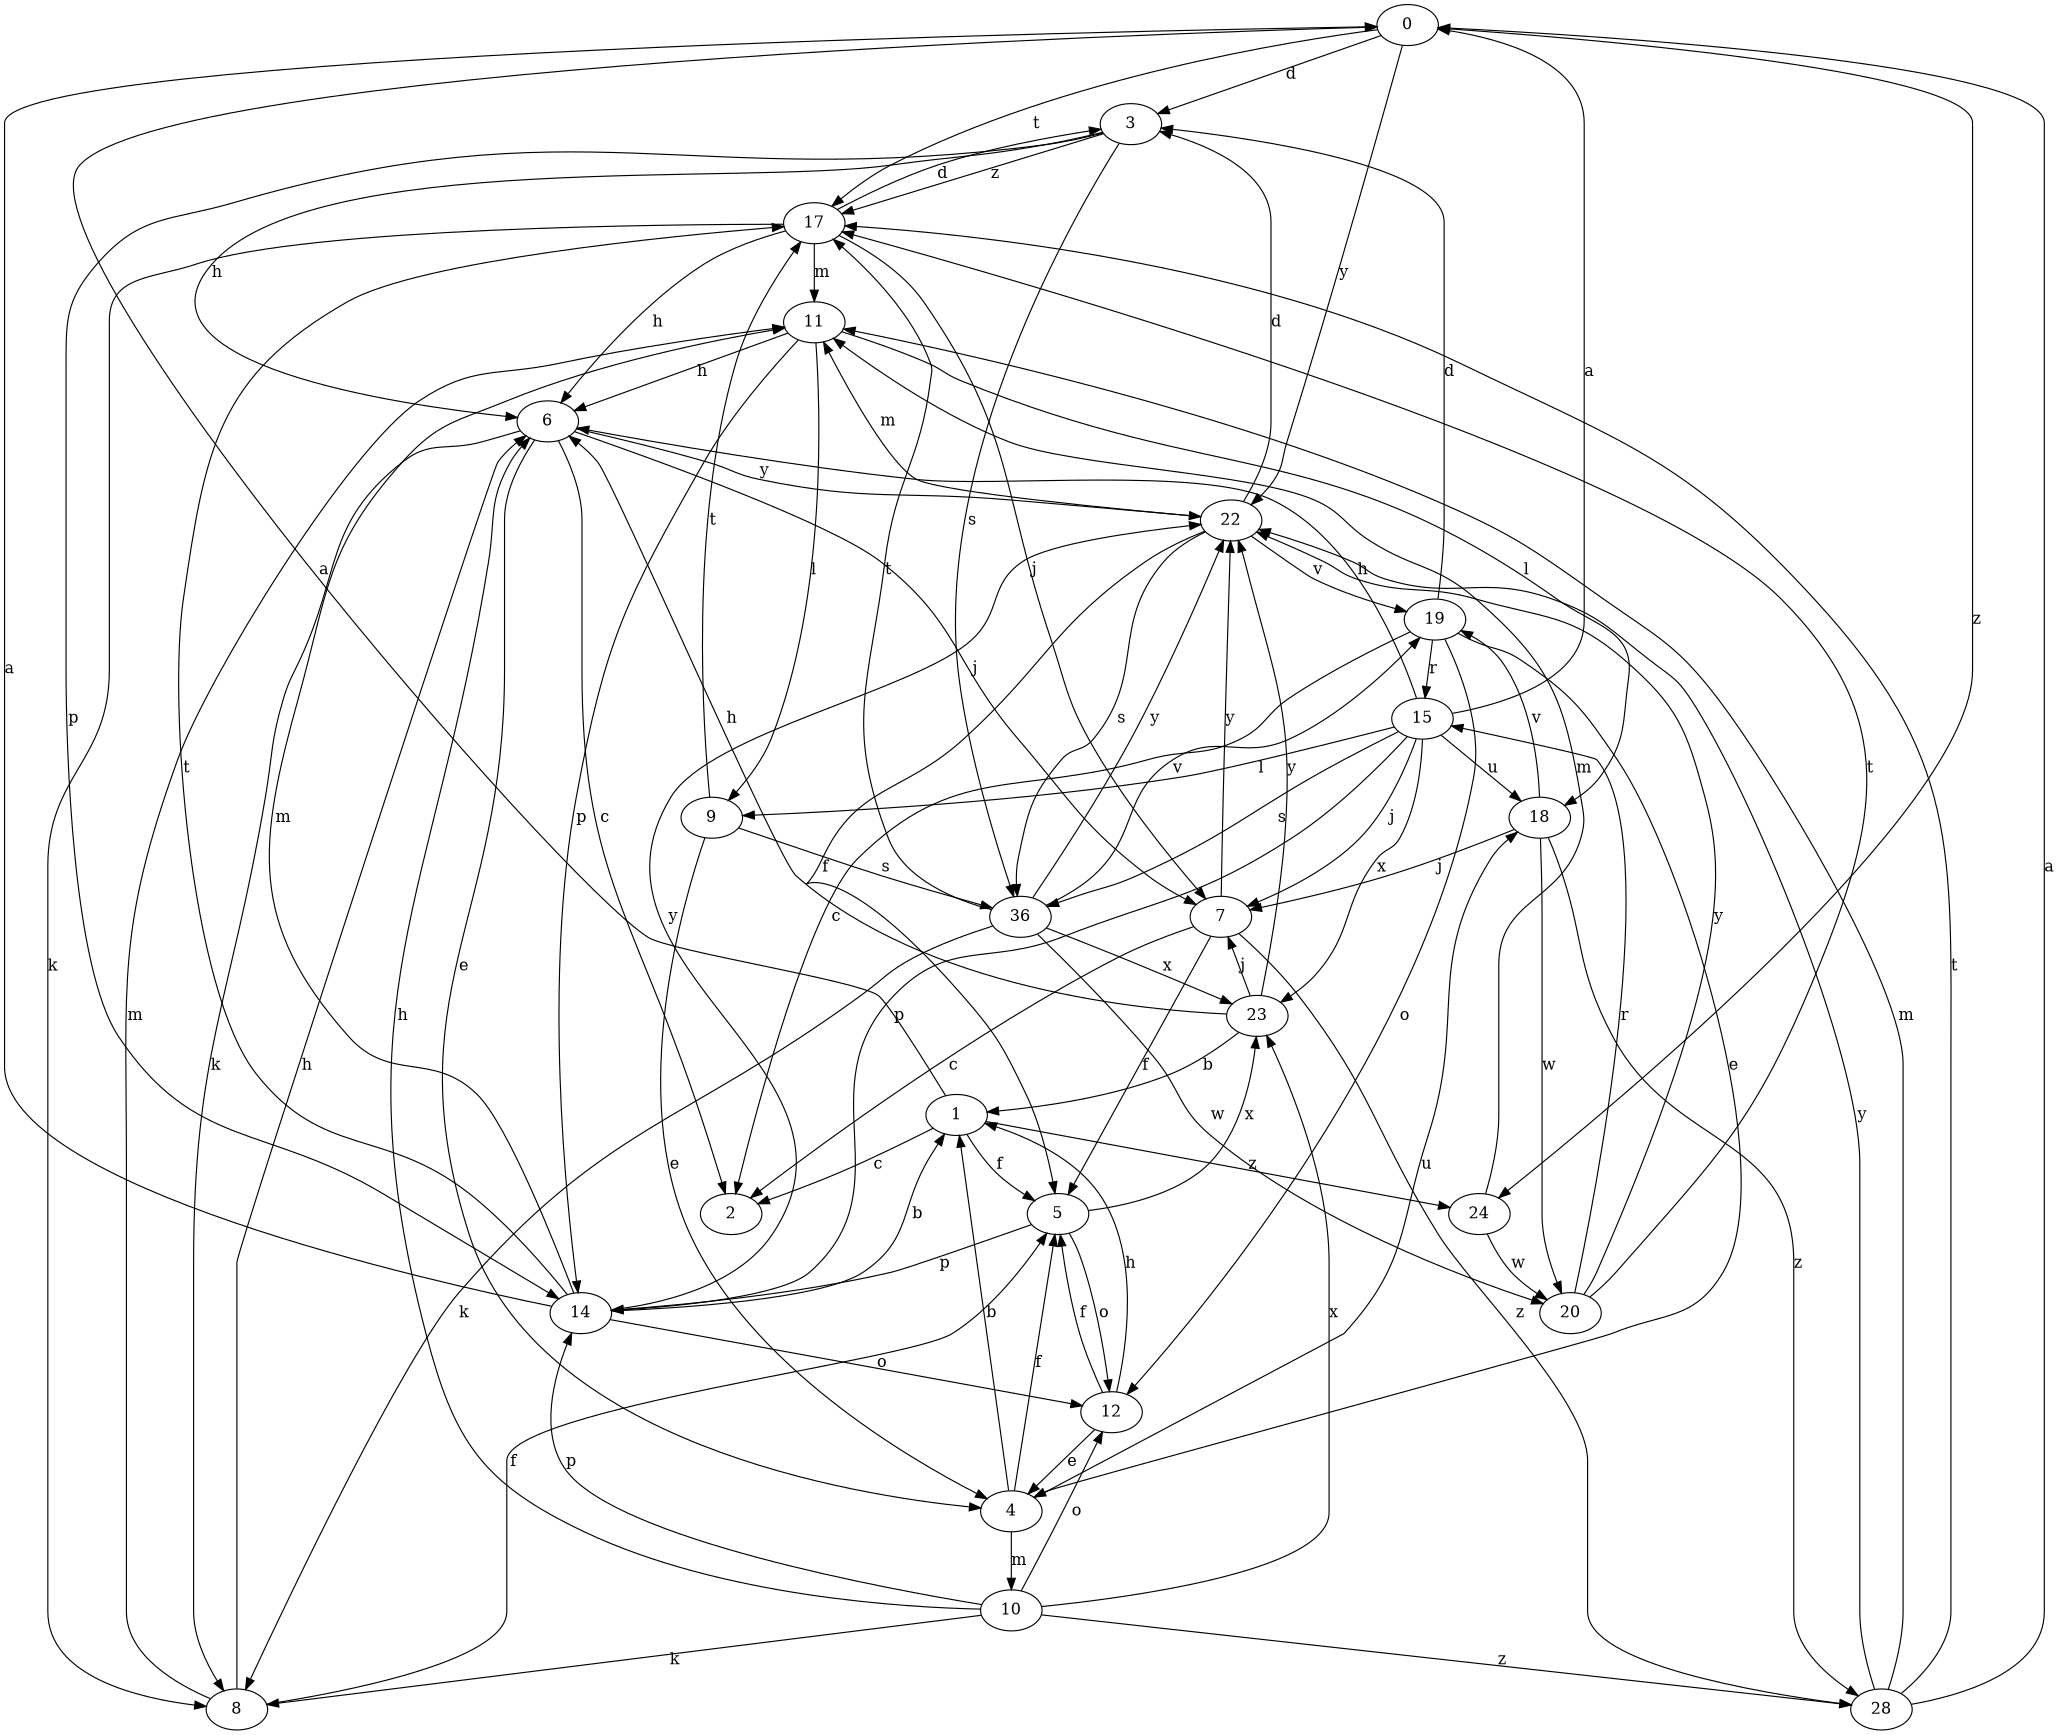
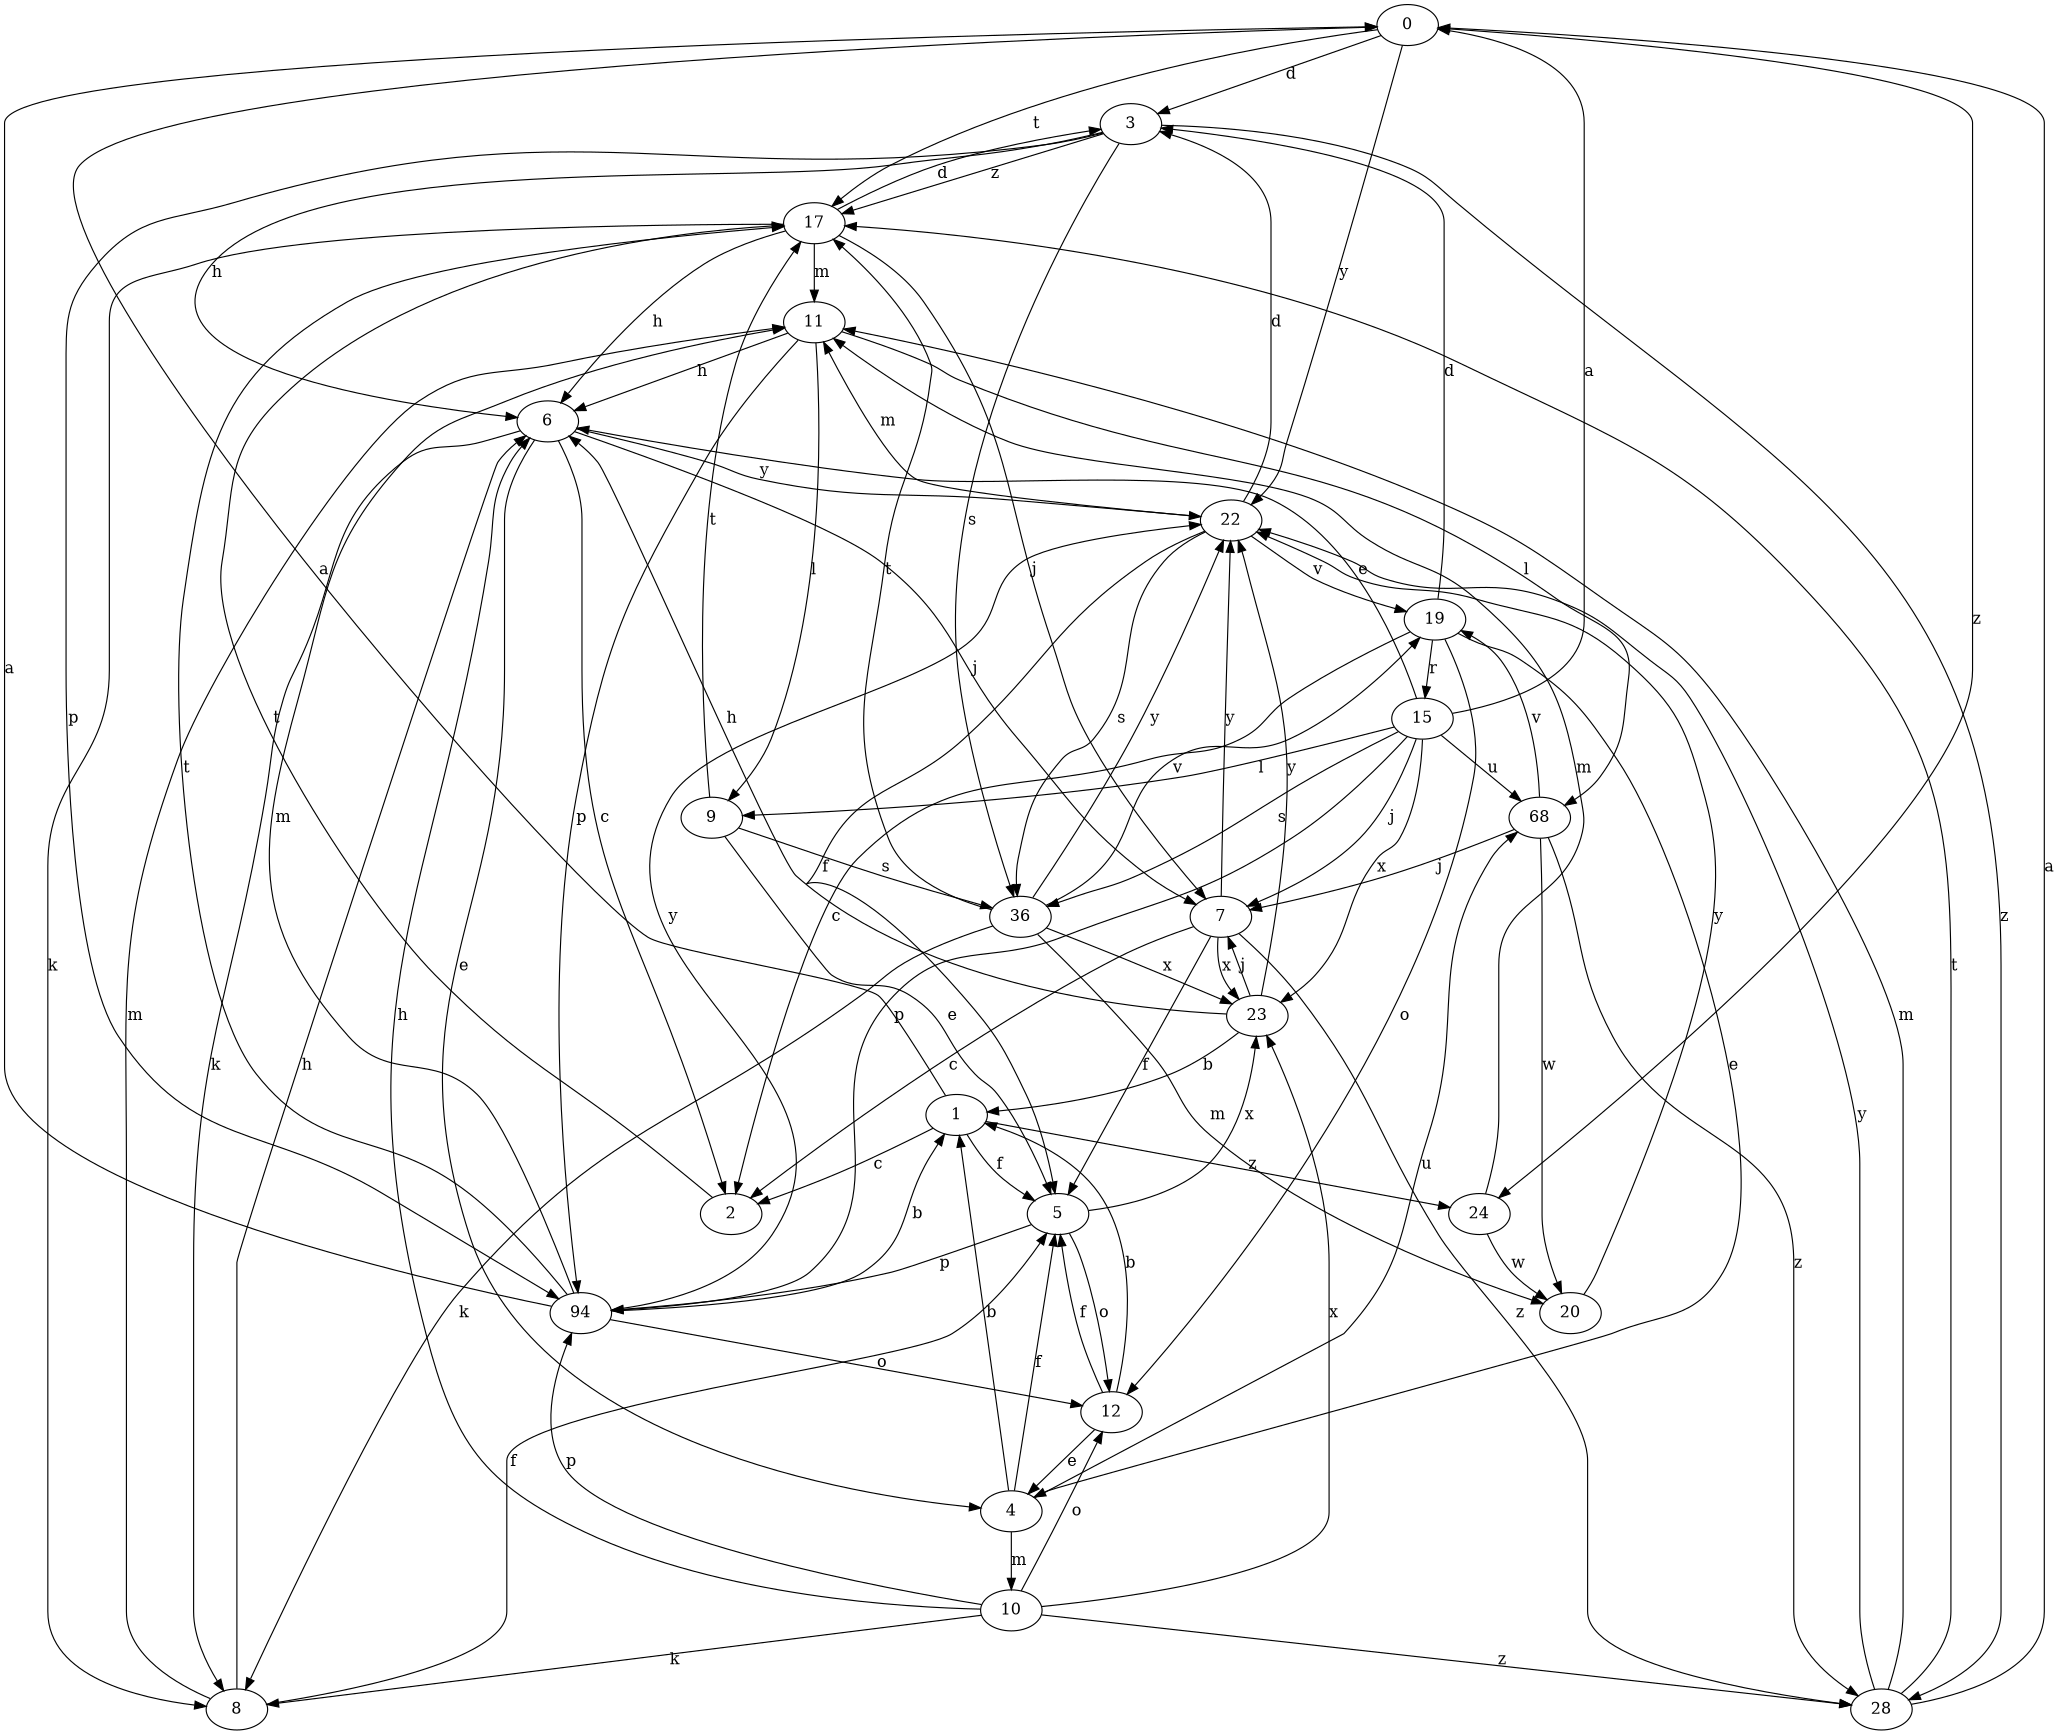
(1702, 541) -> (228, 621)
(1363, 570) -> (1363, 570)
none -> (1937, 660)
(1540, 818) -> (1540, 818)
(1624, 957) -> none
none -> (1219, 965)
(1218, 1115) -> (1218, 1115)
(688, 1228) -> (888, 987)
(1131, 1264) -> (1131, 1264)
(581, 1313) -> (581, 1313)
